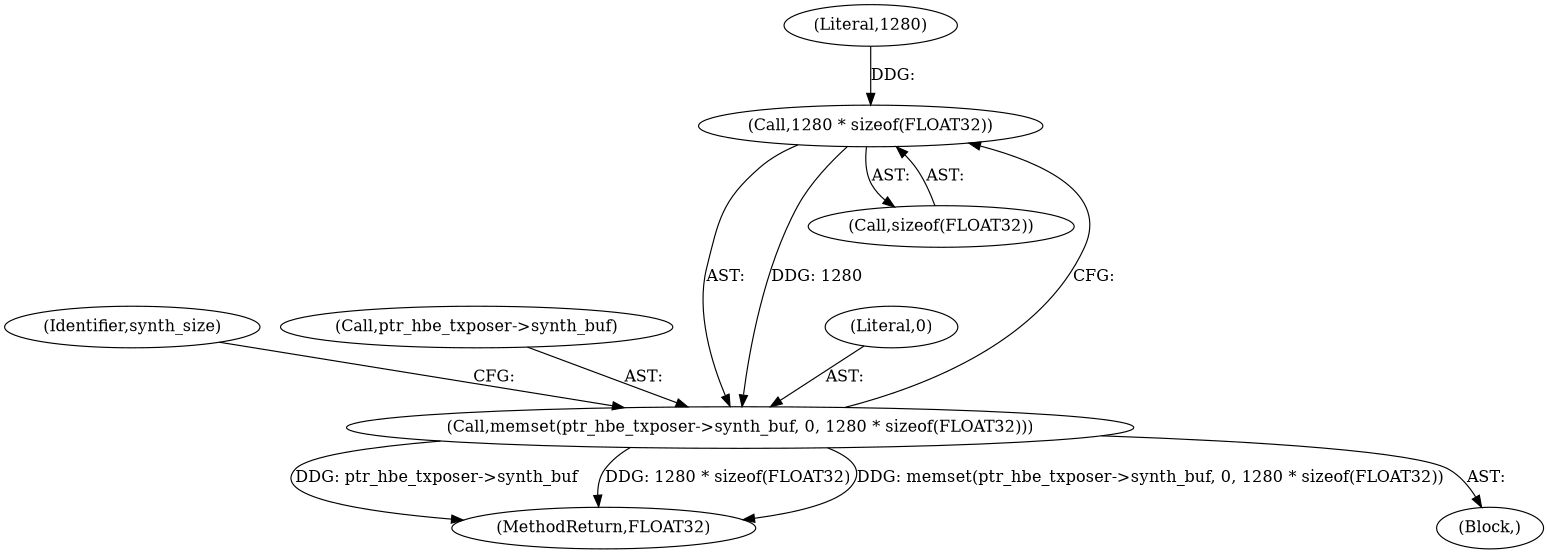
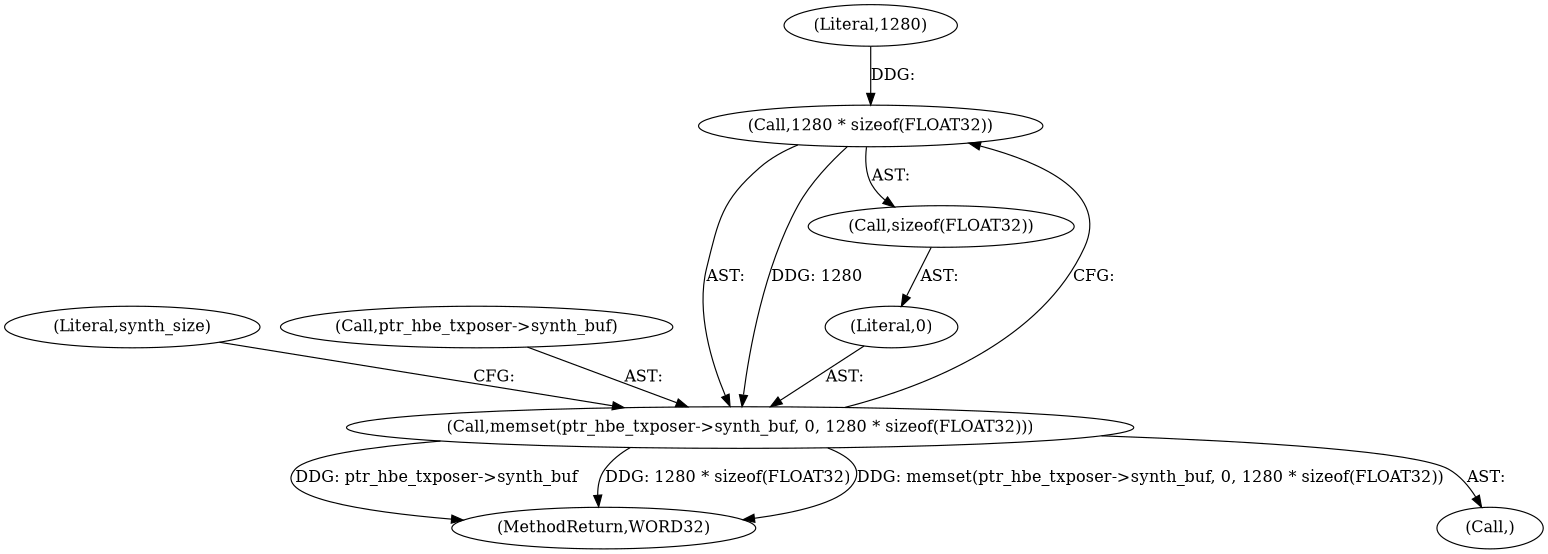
(923, 179) -> (919, 272)
(132, 327) -> (132, 327)
(604, 528) -> (604, 528)
(1490, 528) -> (1490, 528)
